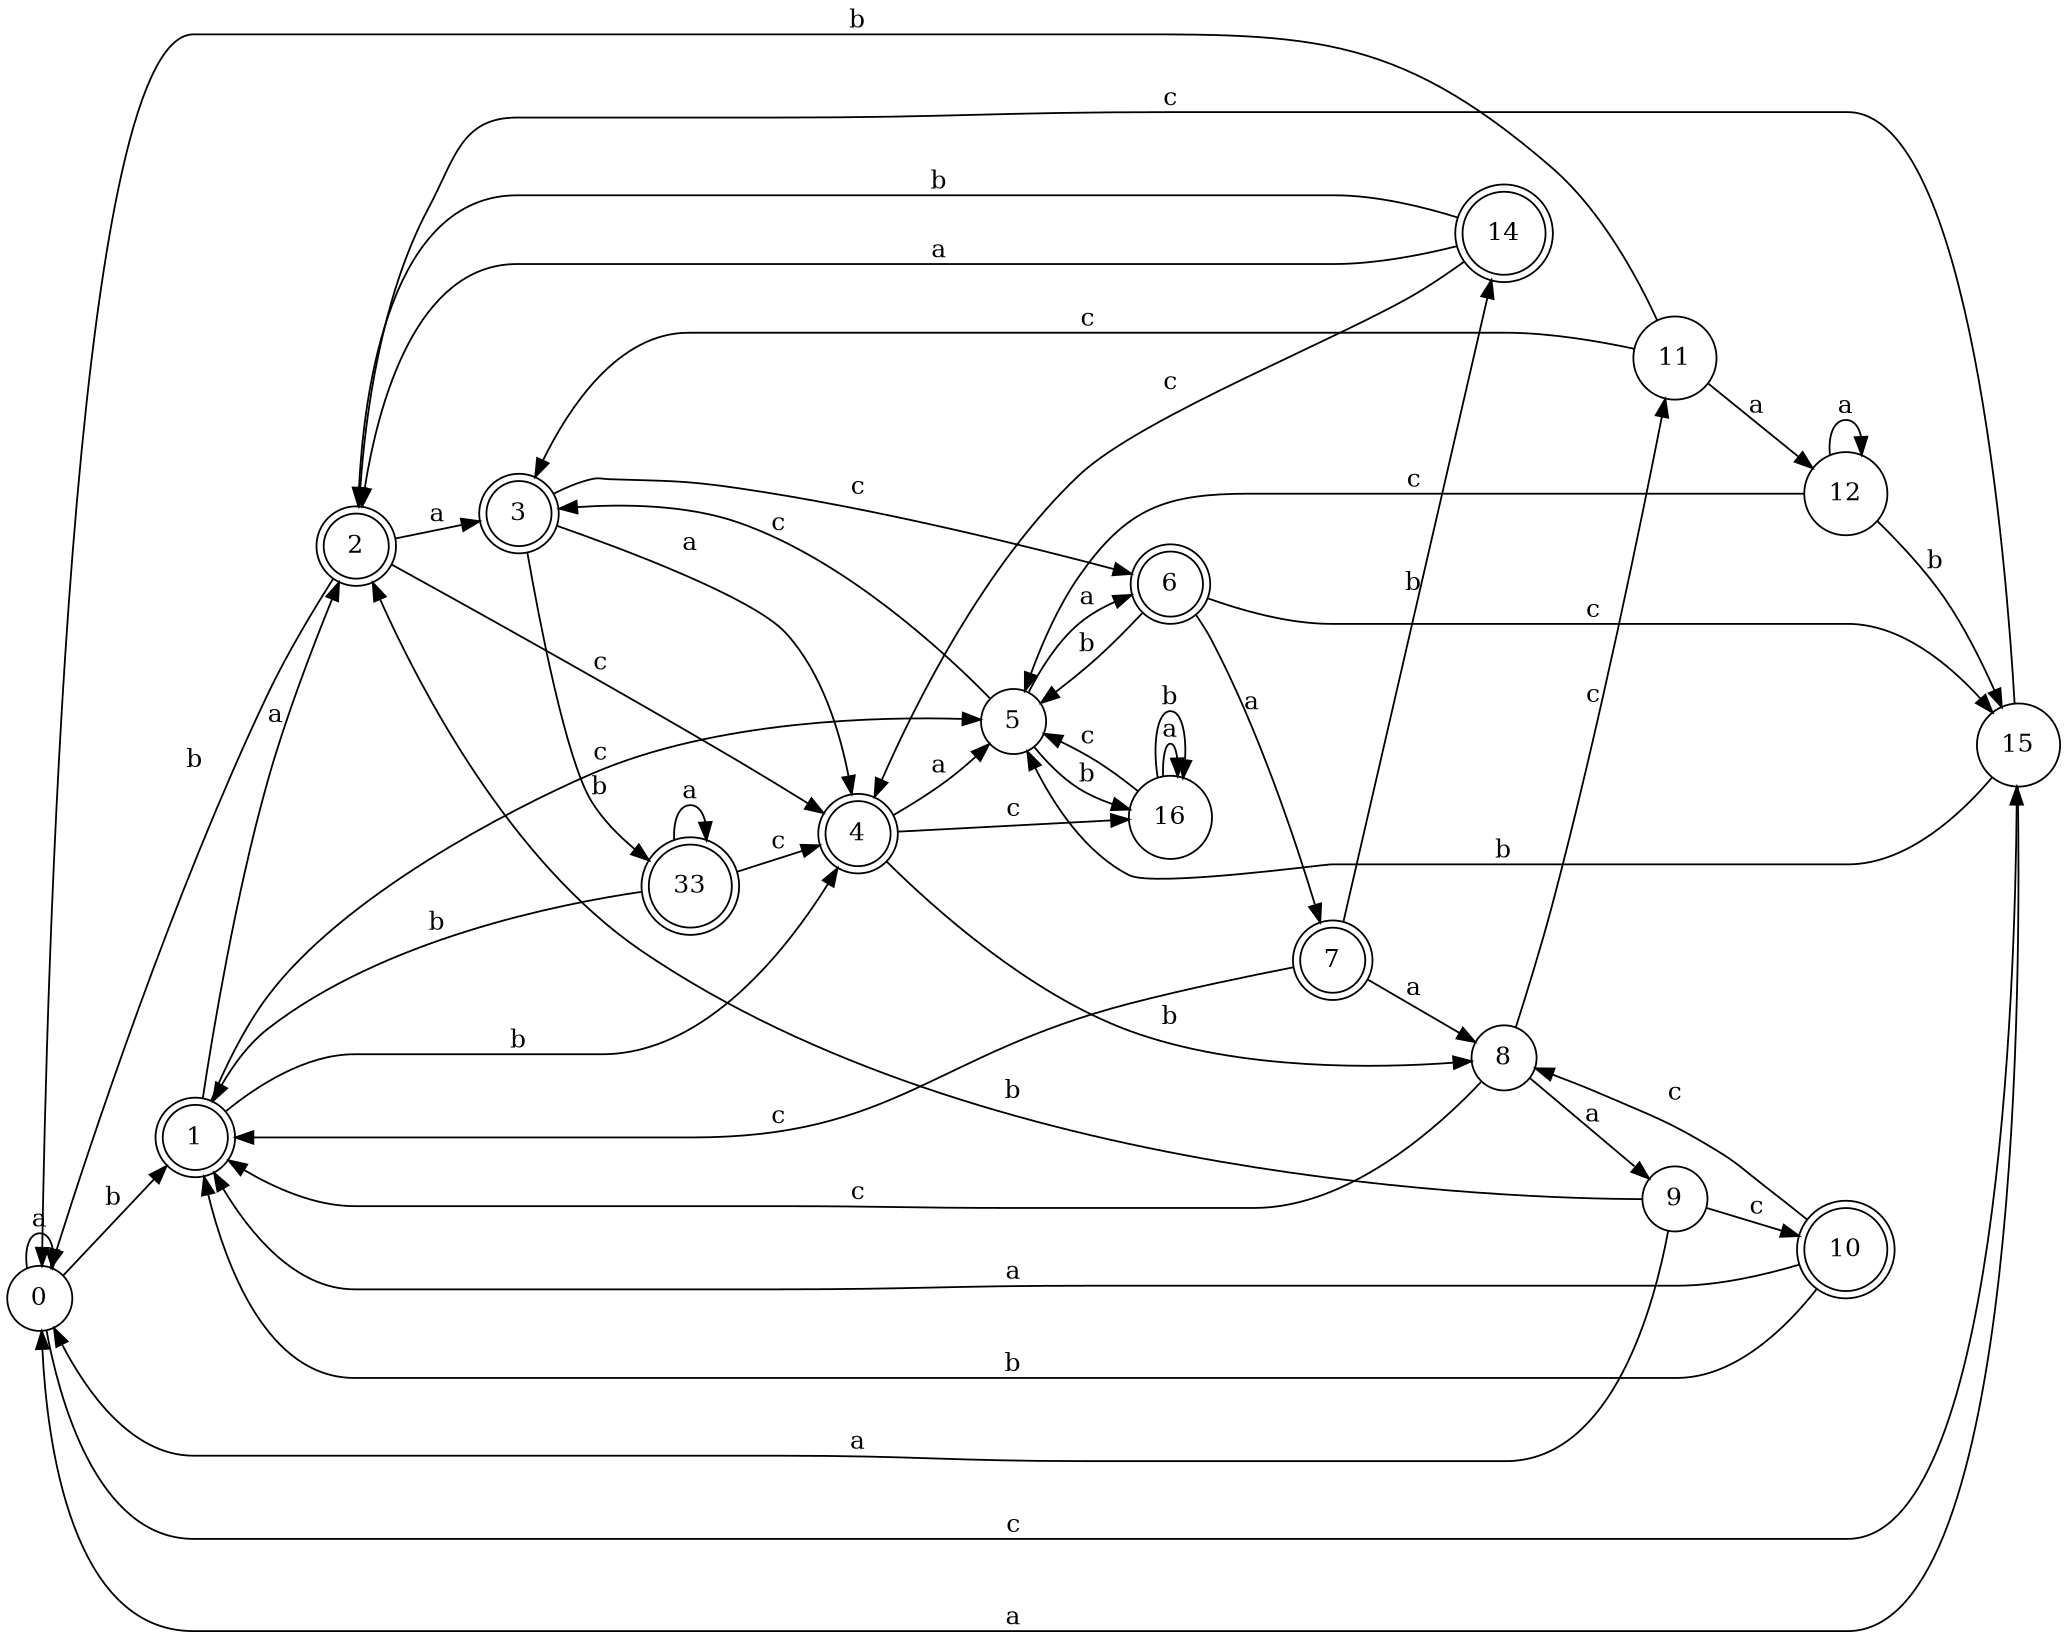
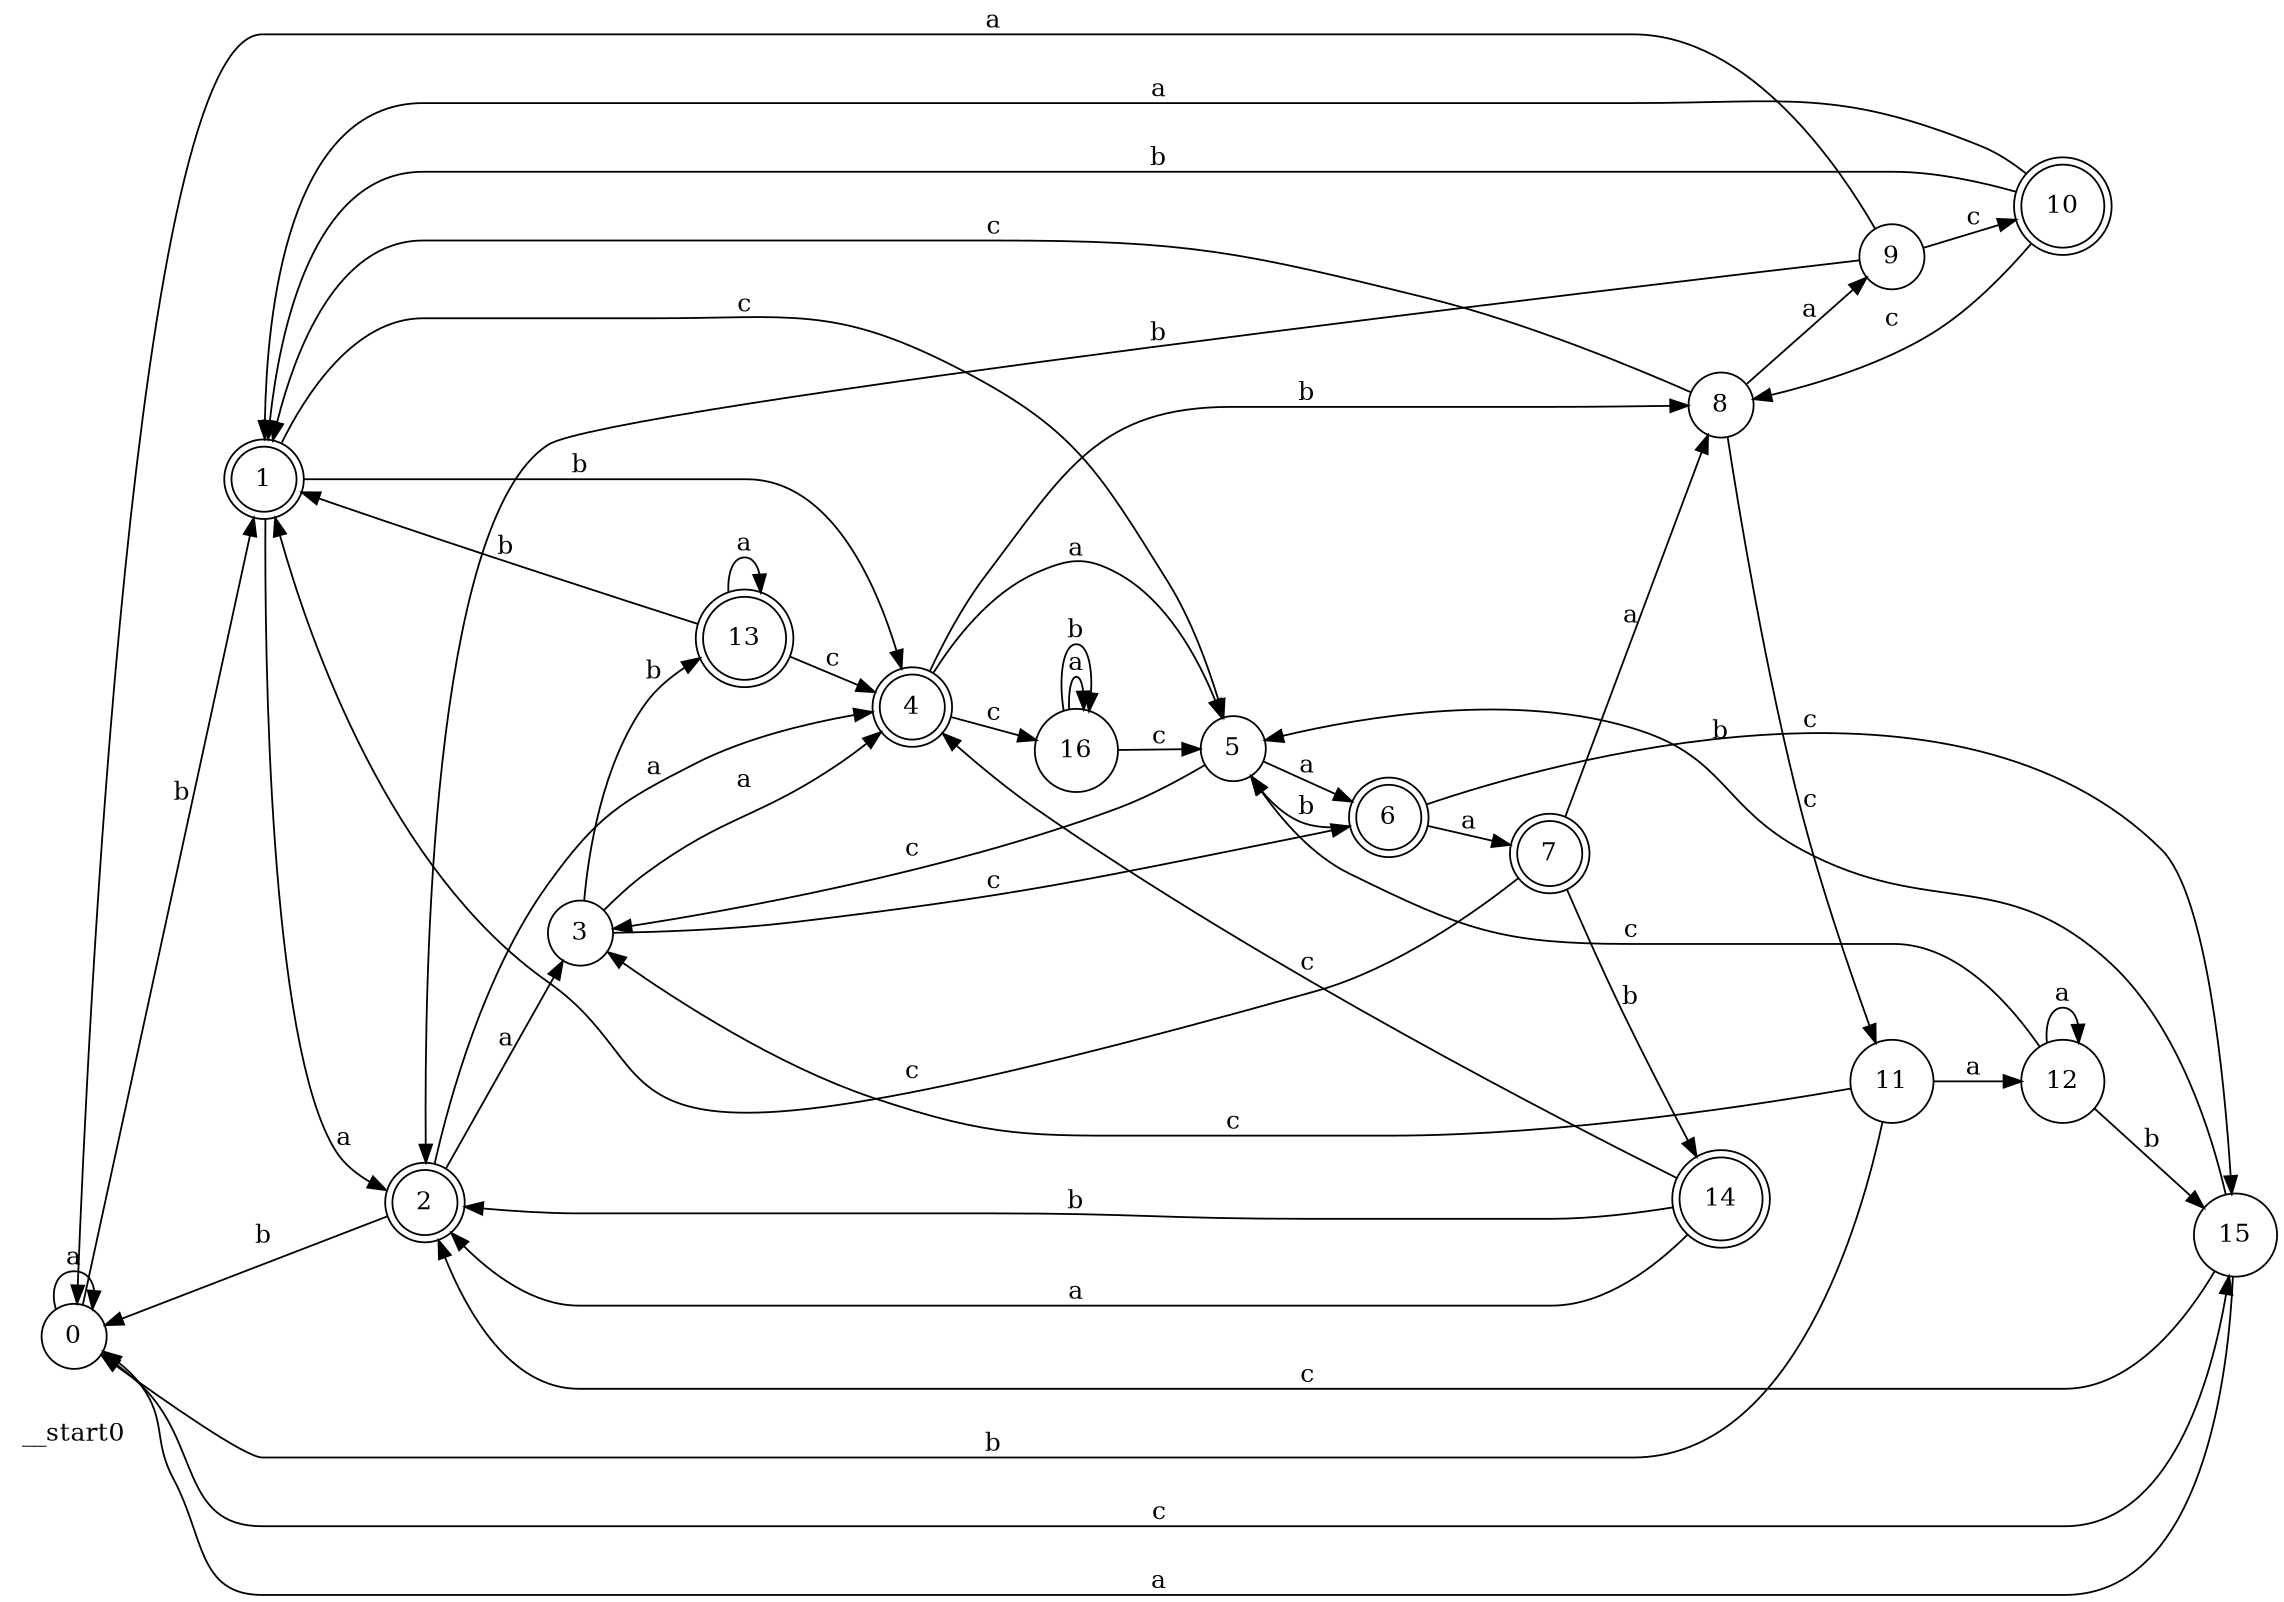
(519, 514) -> (580, 933)
(600, 663) -> (655, 768)
(1069, 782) -> none
(690, 886) -> (745, 638)
none -> (74, 1434)
